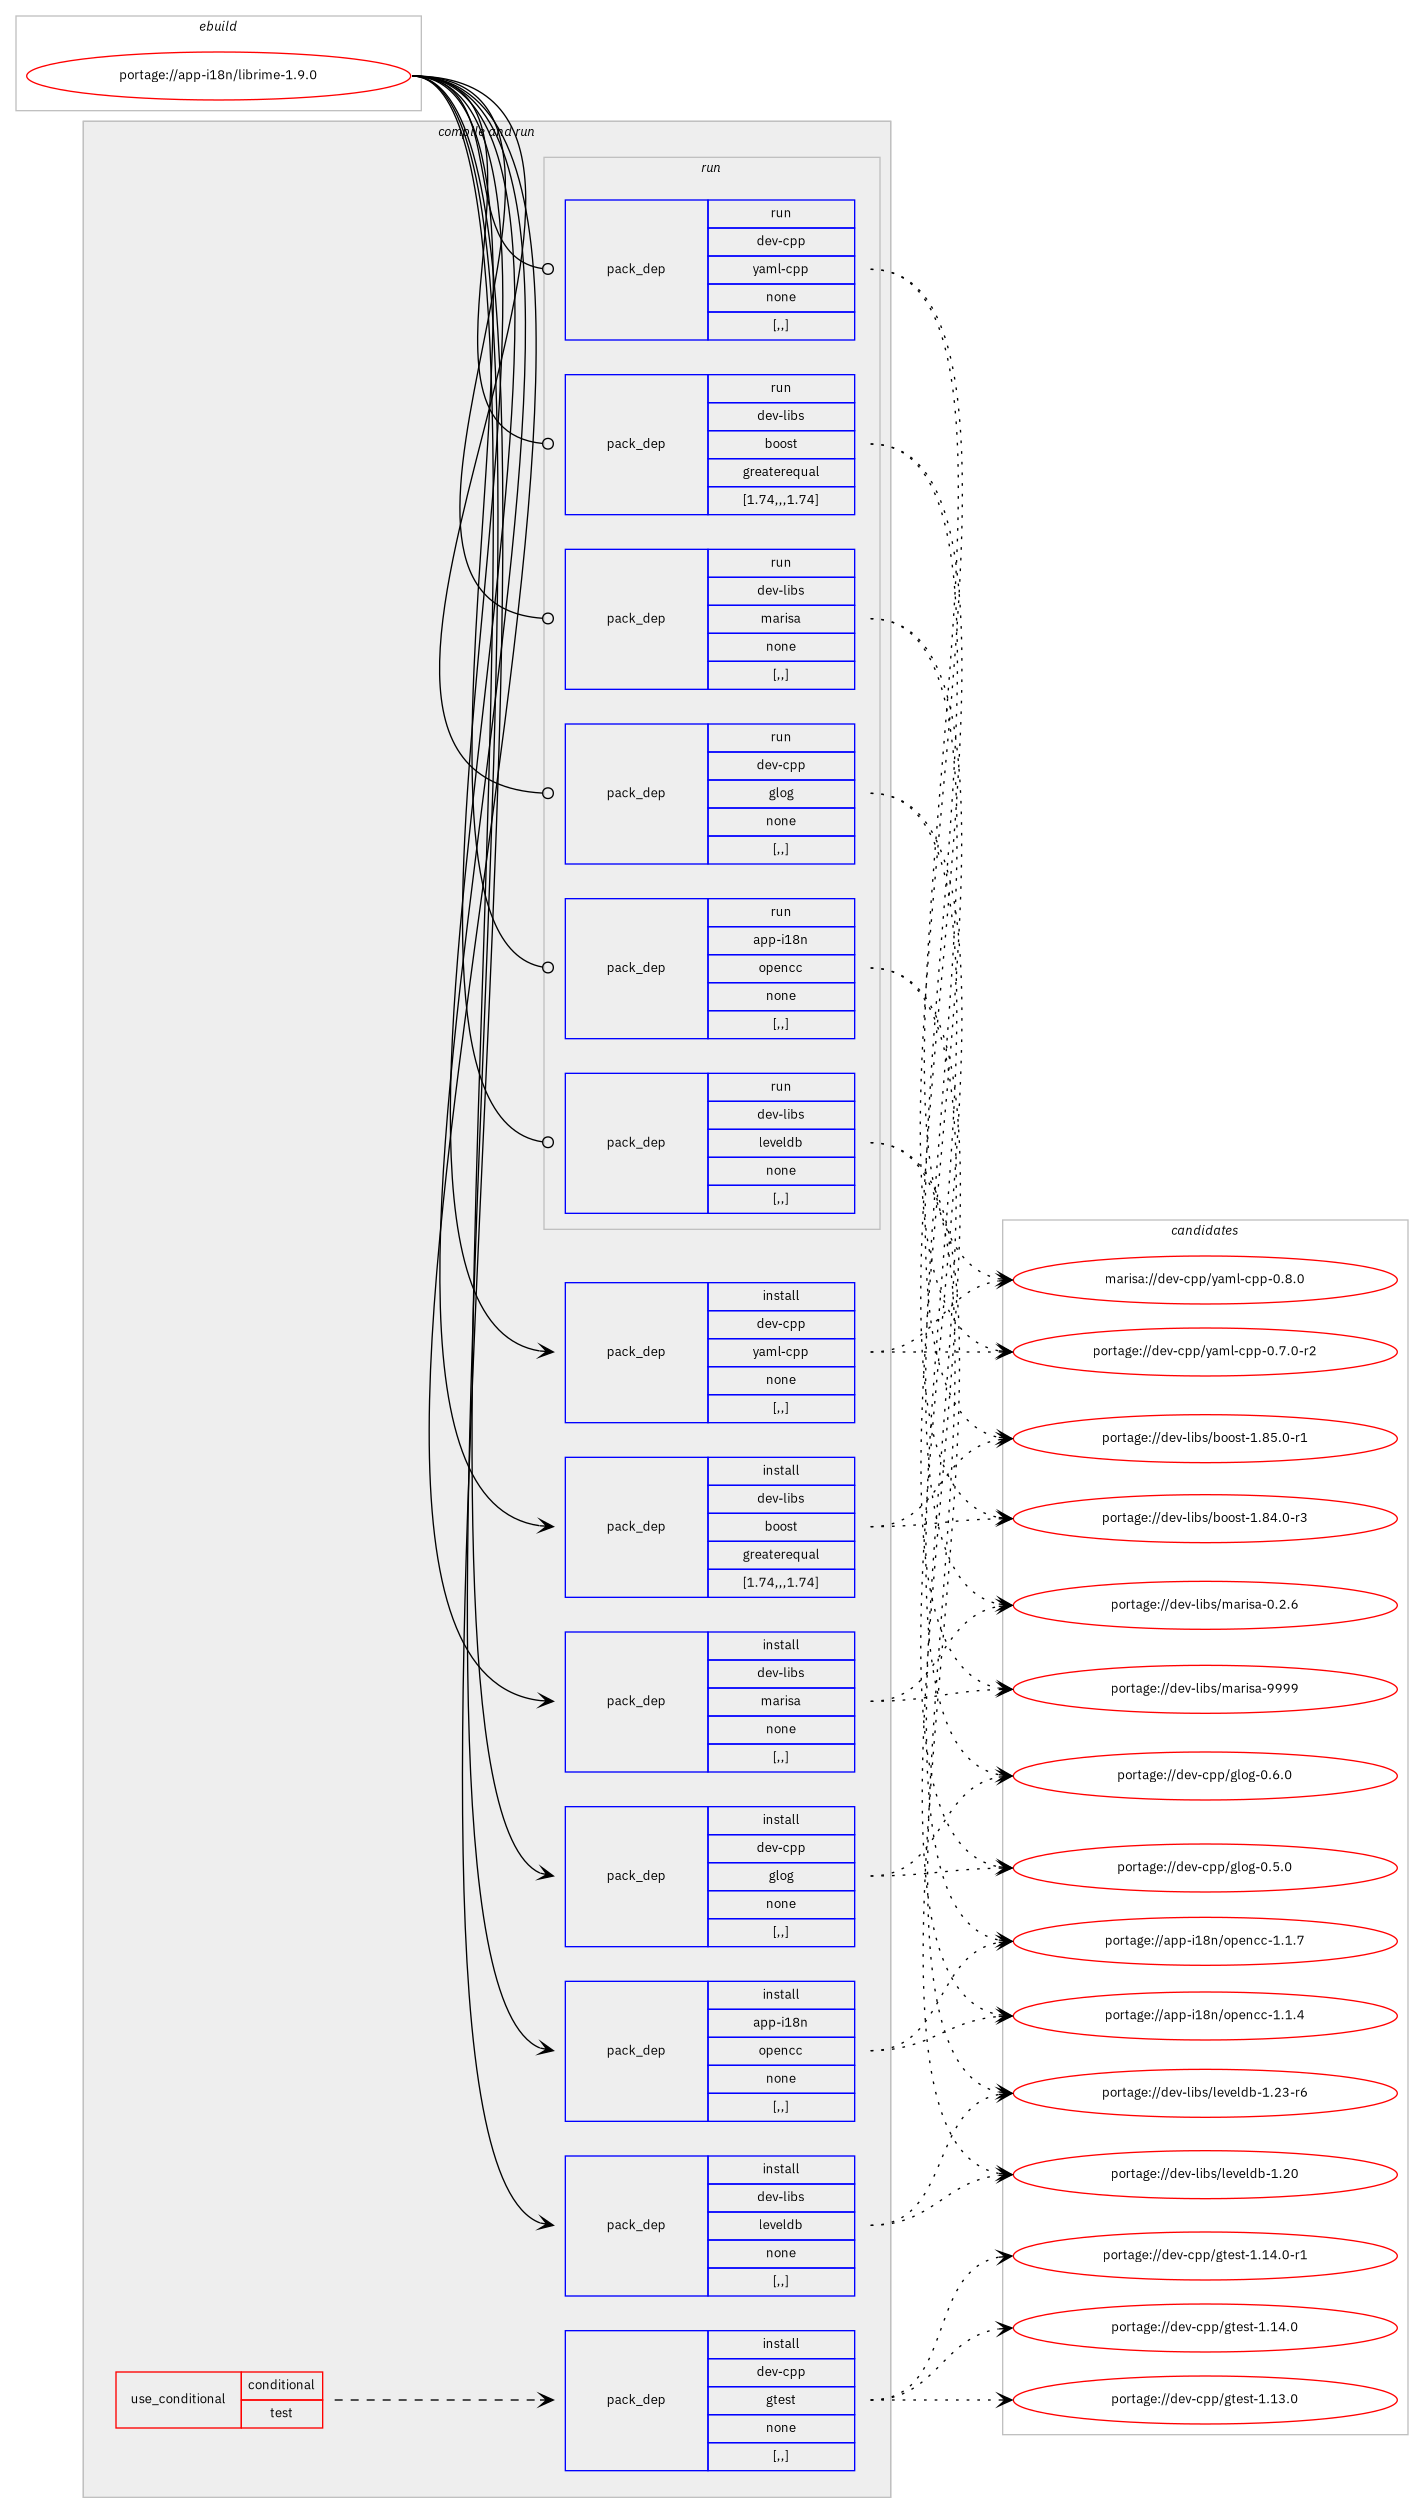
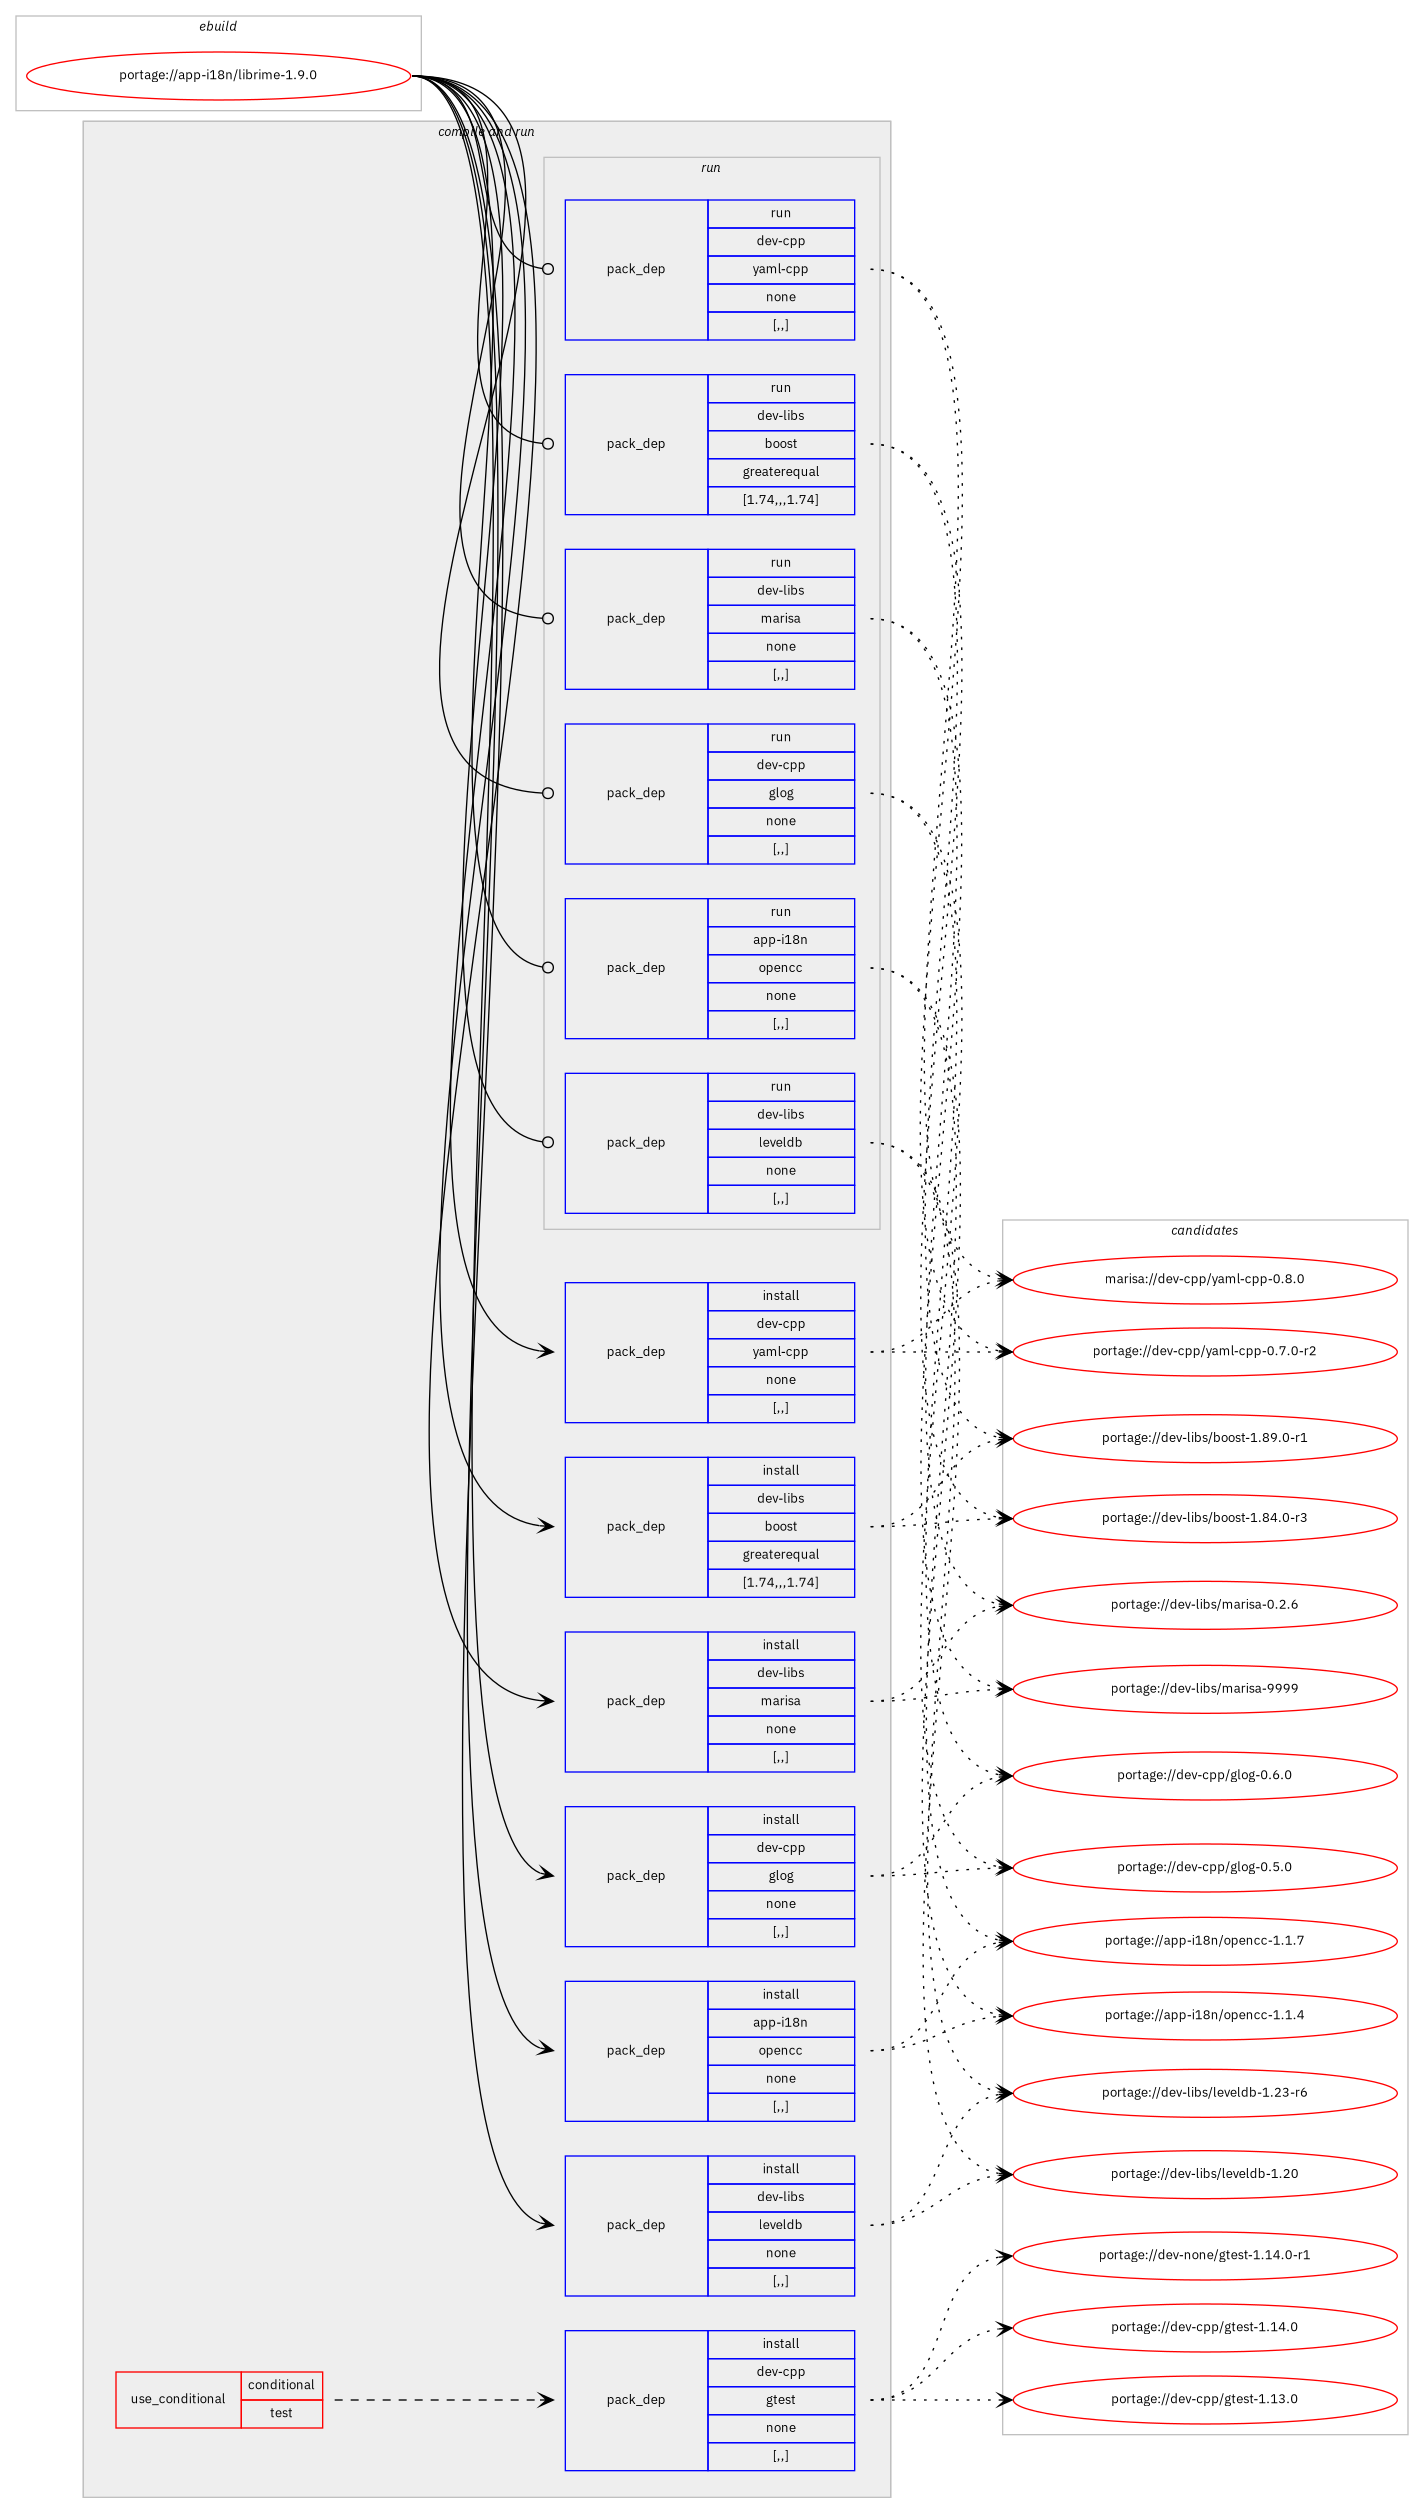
(1205, 1439) -> (1205, 1439)
(1205, 2256) -> (1205, 2256)
